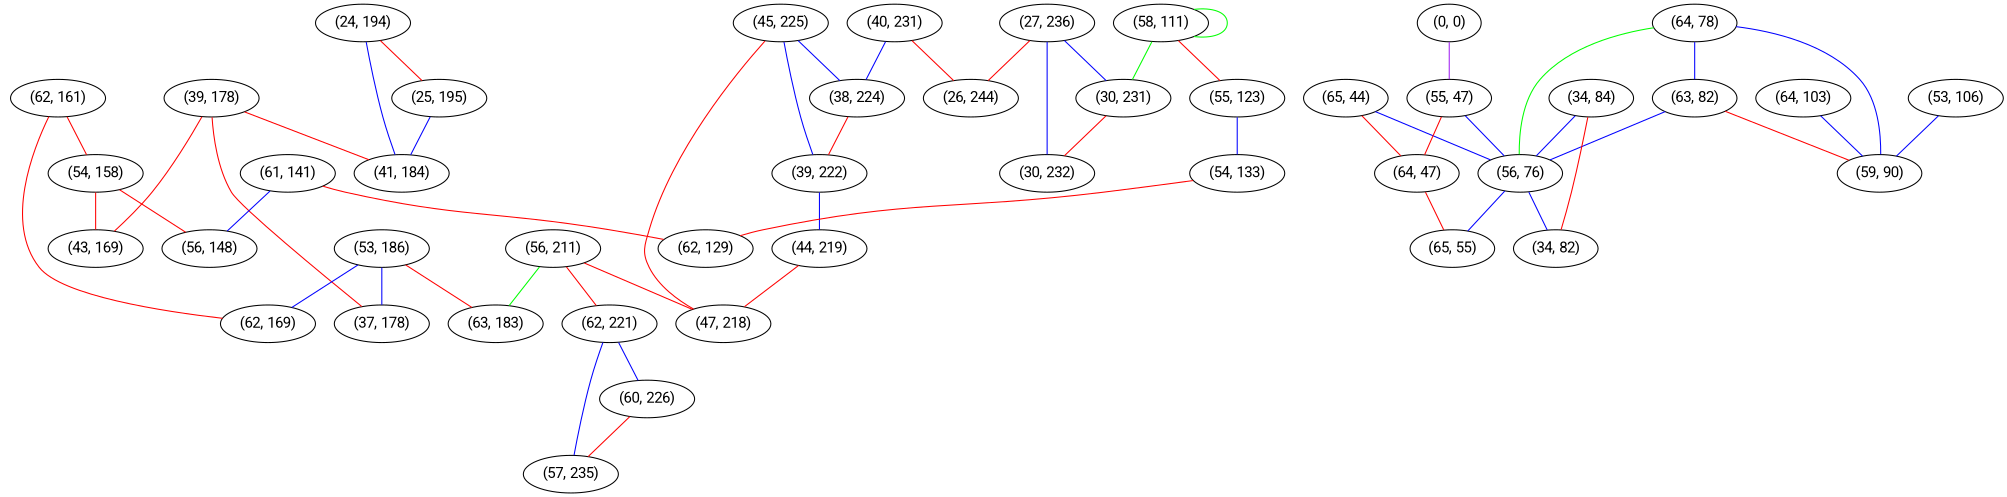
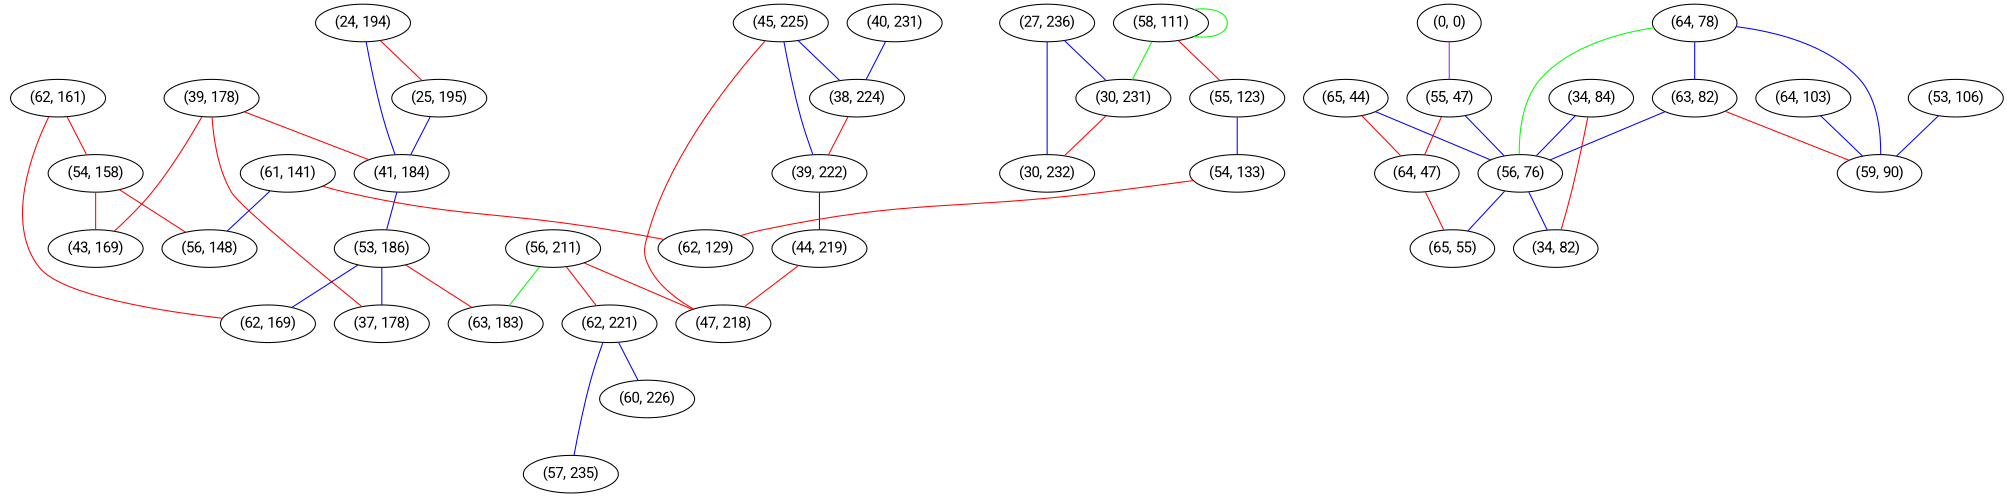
(971, 98) -> none
none -> (392, 211)
(609, 437) -> none
